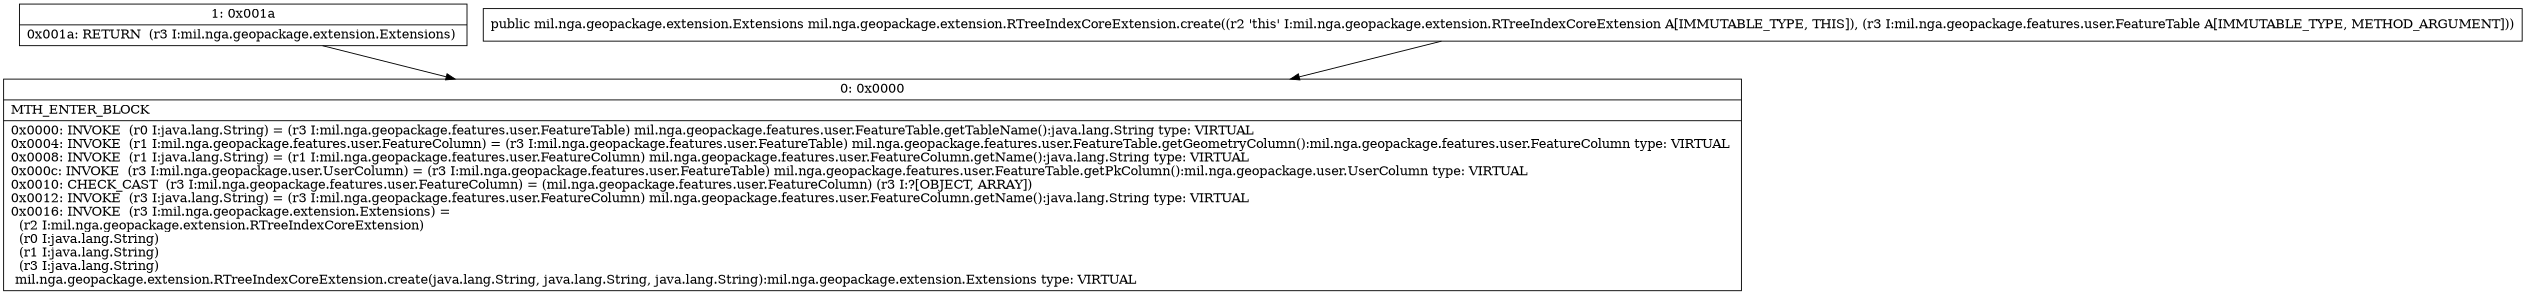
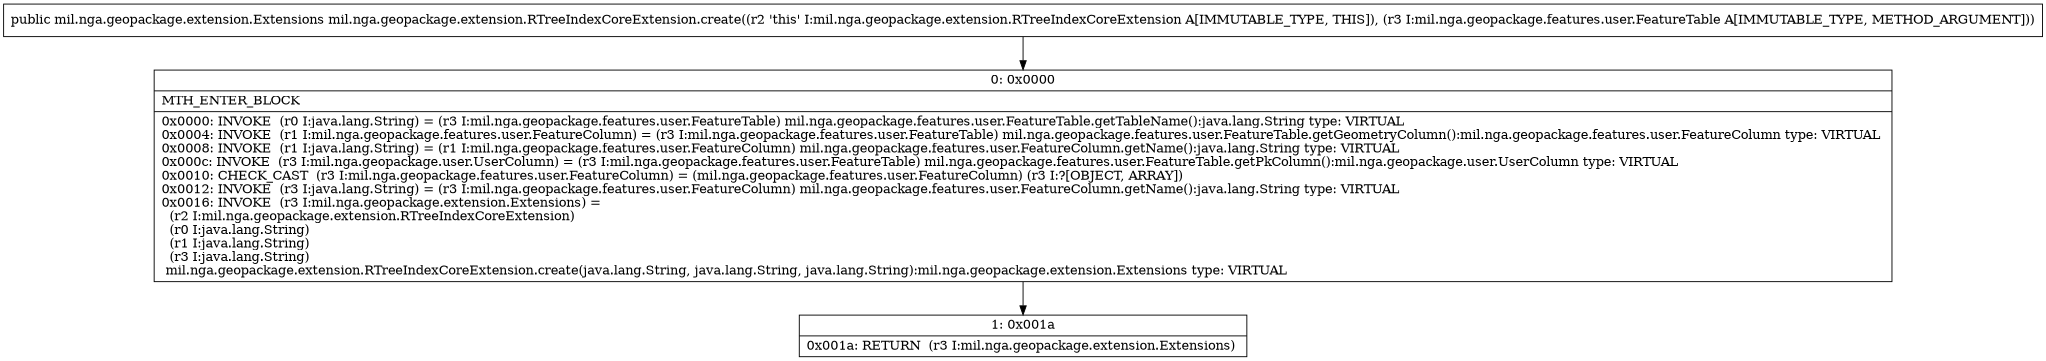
(384, 61) -> (1023, 294)
